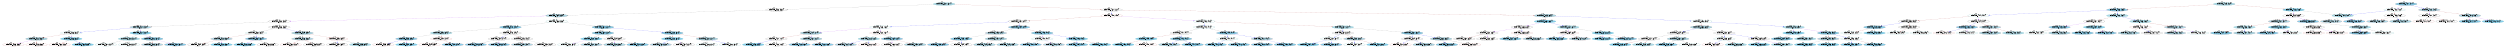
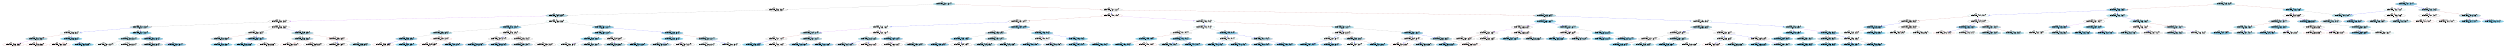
(198, 45) -> none
